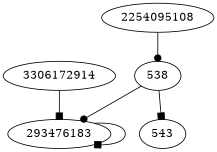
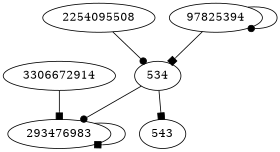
(158, 18) -> (99, 18)
none -> (216, 18)
(59, 76) -> (59, 76)
(158, 76) -> (158, 76)
(59, 134) -> (59, 134)
